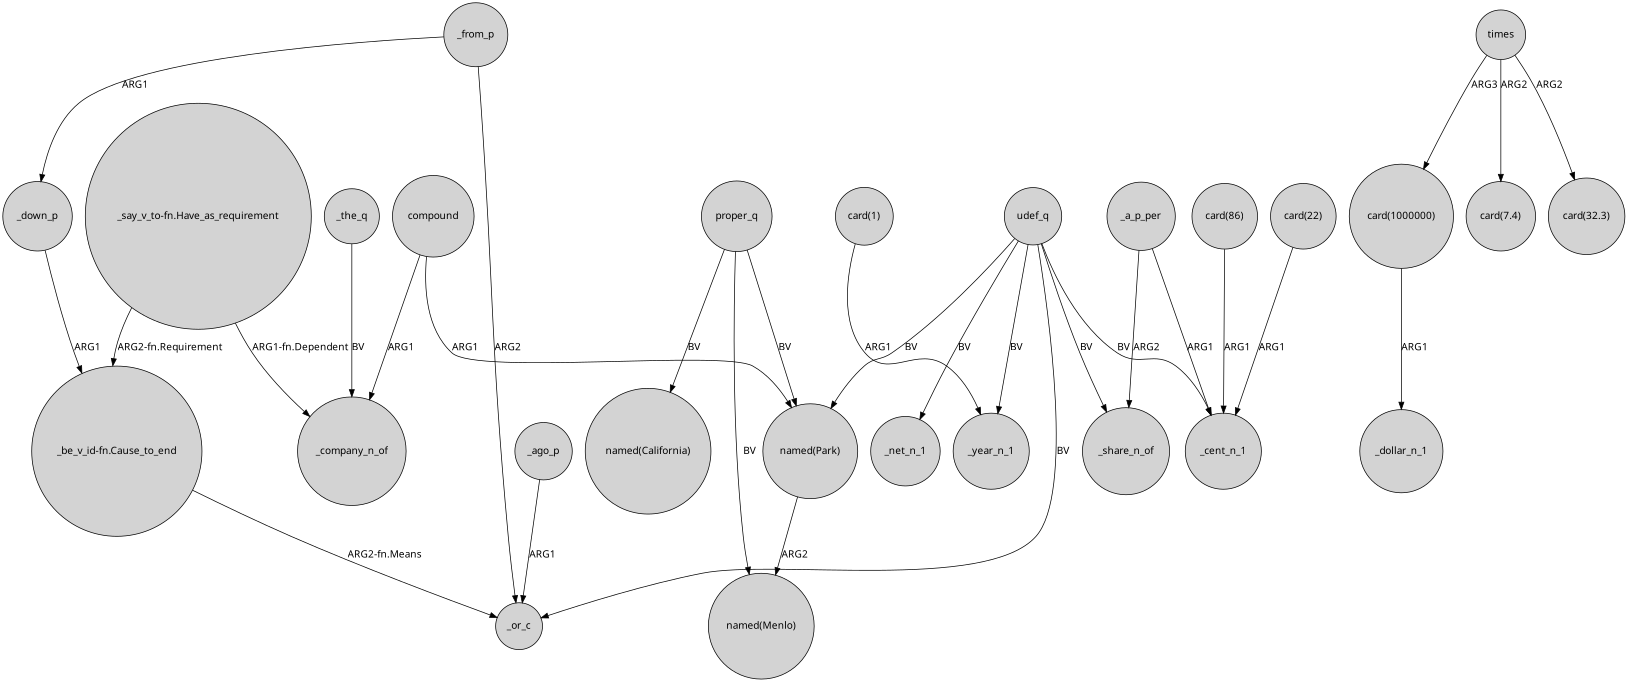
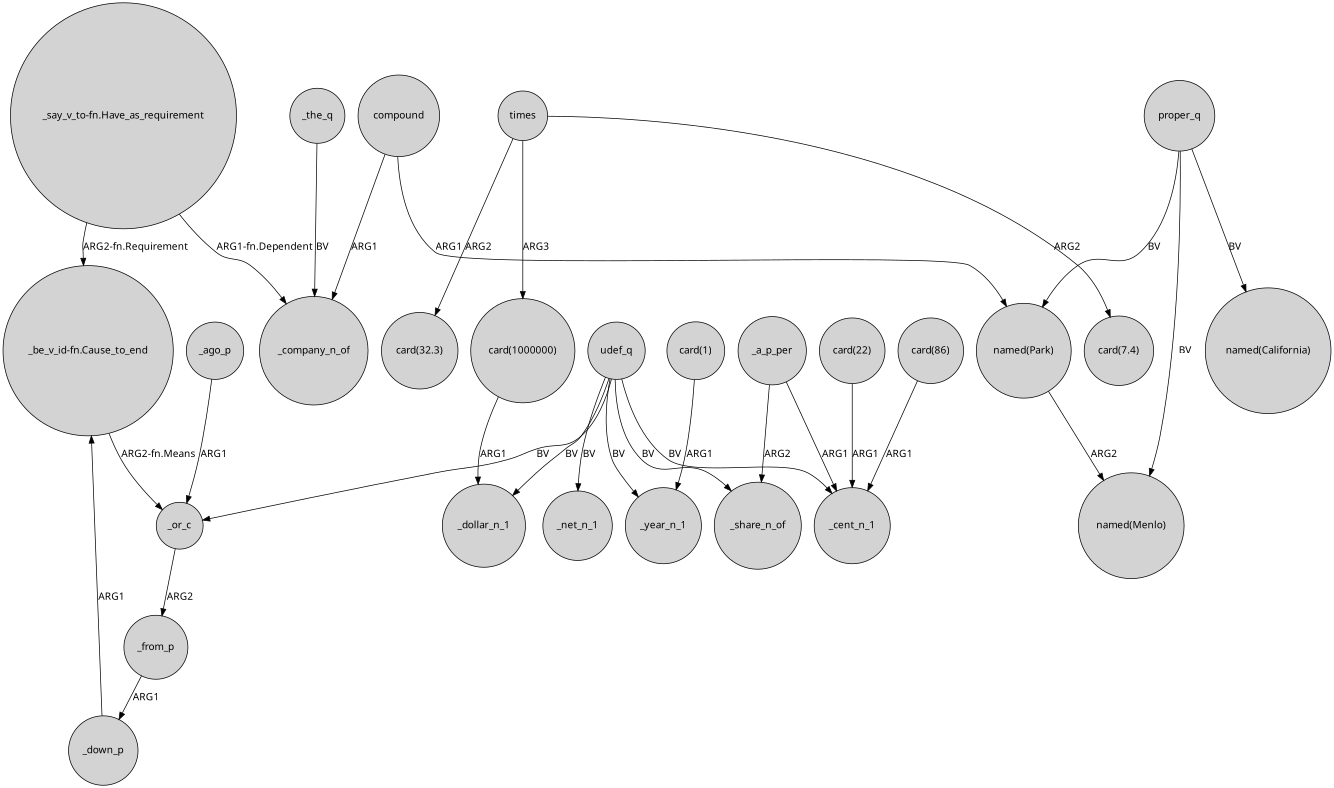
(928, 325) -> (565, 449)
(493, 331) -> (169, 579)
